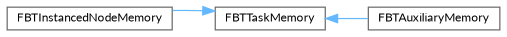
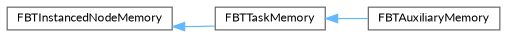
(188, 10) -> (200, 26)
